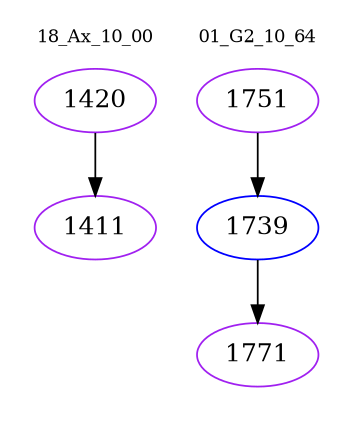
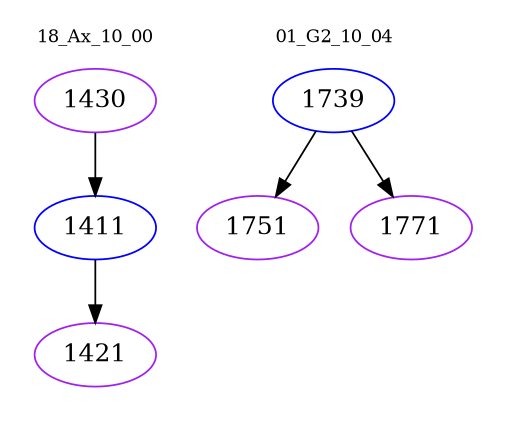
(258, 38) -> (335, 38)
(95, 101) -> (95, 101)
(258, 156) -> (301, 156)
(95, 228) -> (95, 228)
none -> (95, 355)
